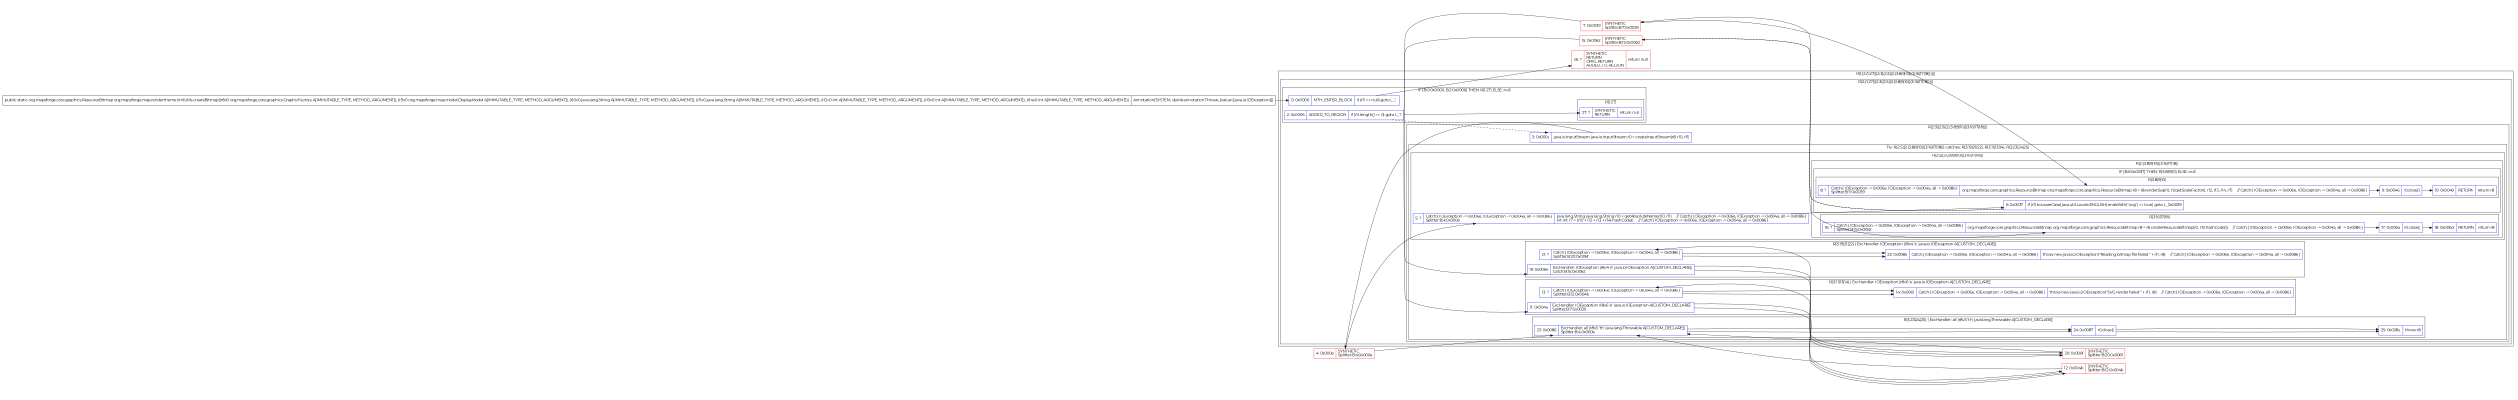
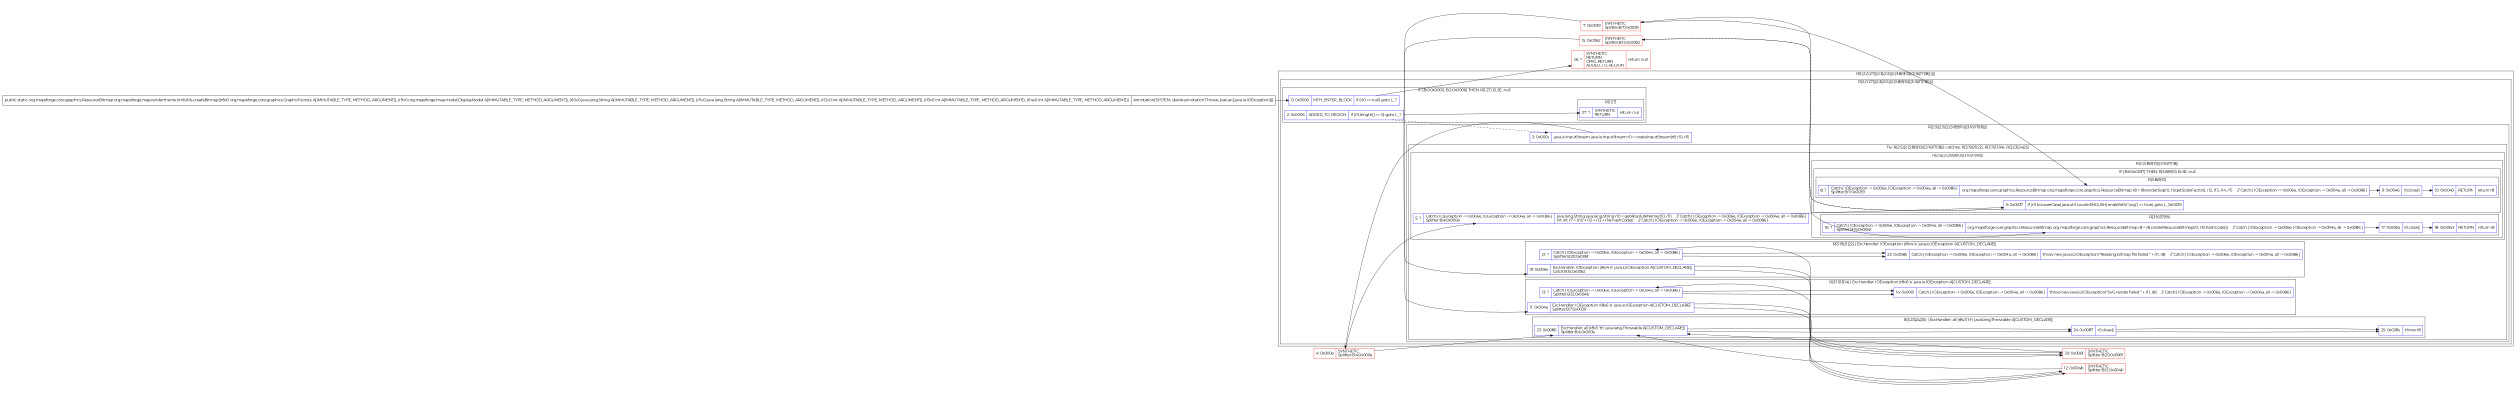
(1377, 100) -> (1377, 100)
